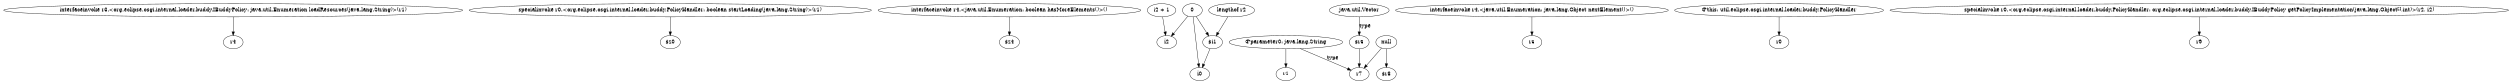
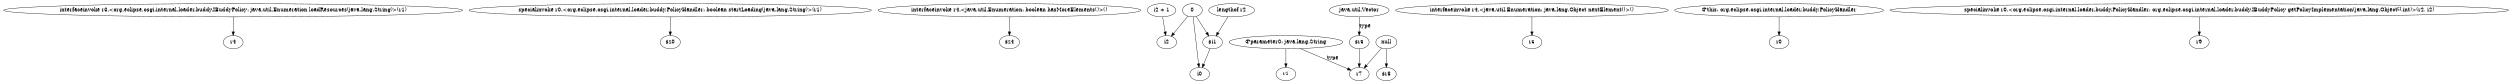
(1779, 10) -> (1779, 10)
